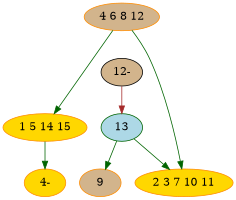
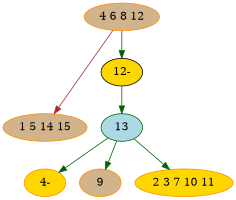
(86, 69) -> (86, 69)
(122, 72) -> (122, 72)
(163, 93) -> (122, 41)
(122, 96) -> (122, 96)
(45, 127) -> (45, 127)
(45, 151) -> (87, 153)
